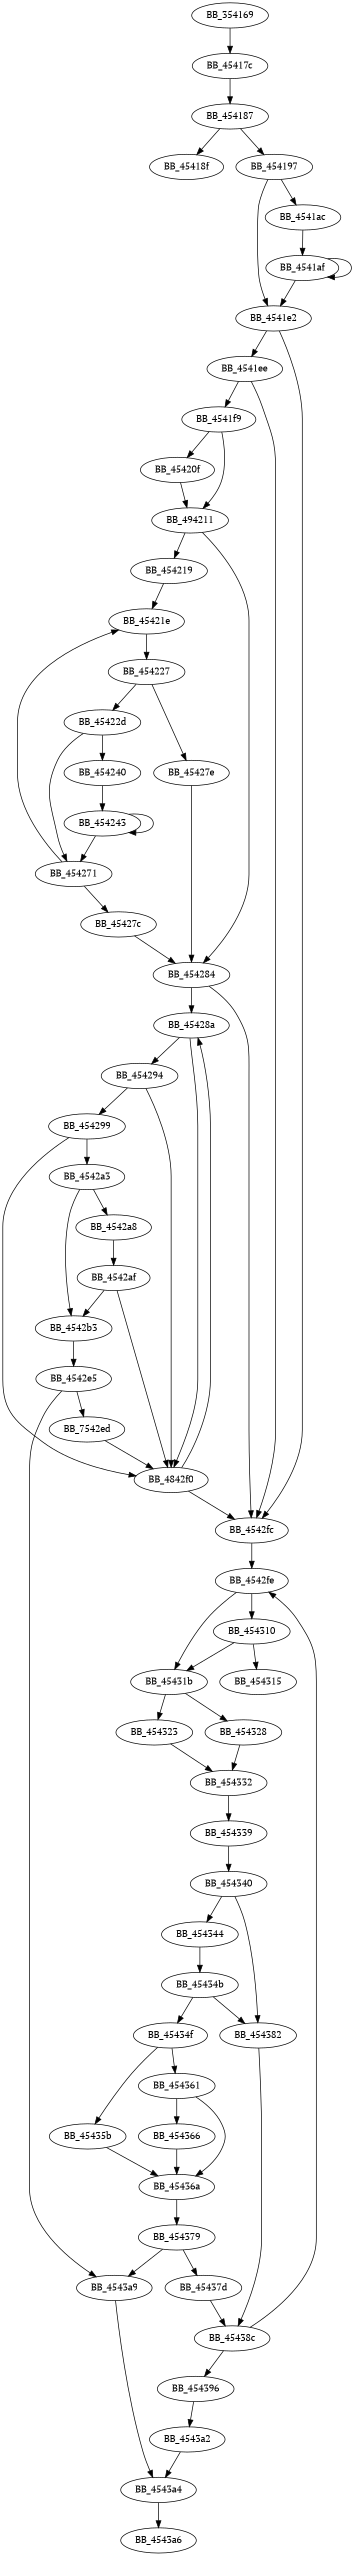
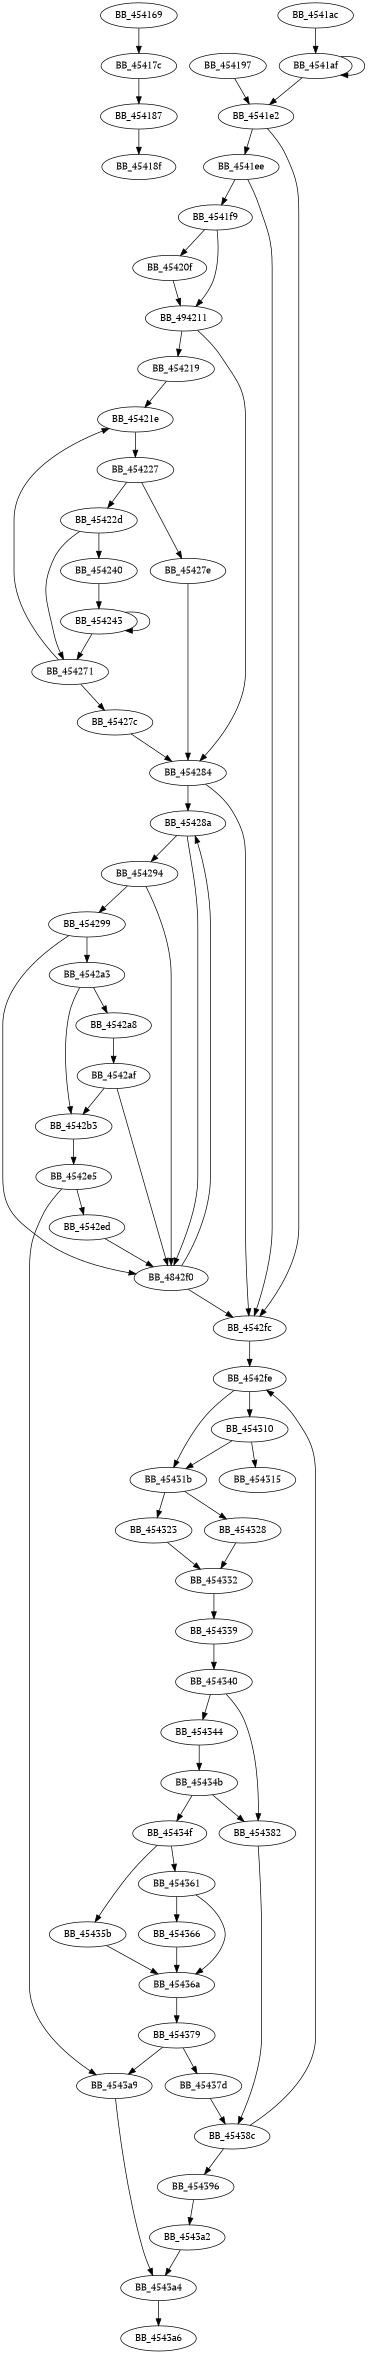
(230, 15) -> (139, 15)
(250, 139) -> none
(287, 189) -> none
(87, 1429) -> (87, 1227)
